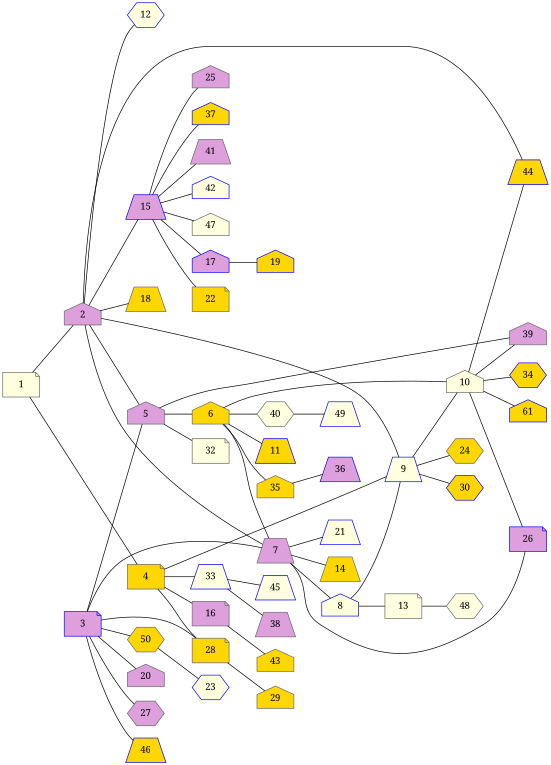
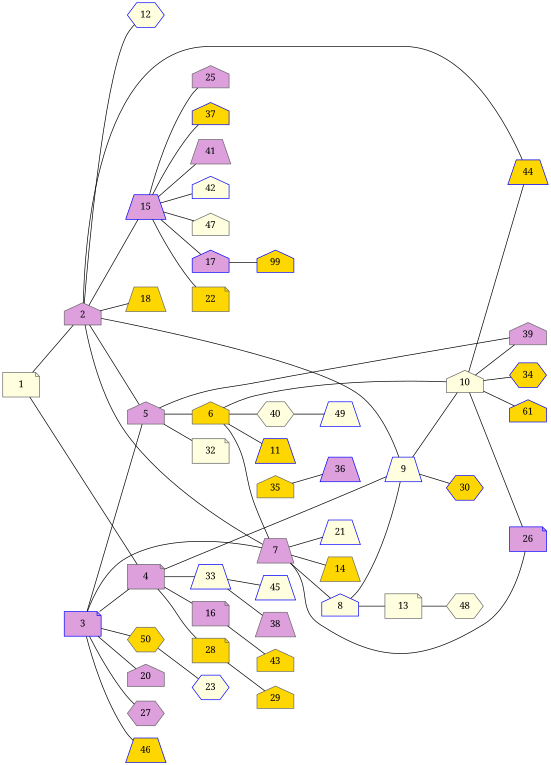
(275, 262) -> (275, 262)
(465, 451) -> none
(247, 459) -> none
(146, 577) -> (146, 577)
(151, 618) -> (114, 600)
